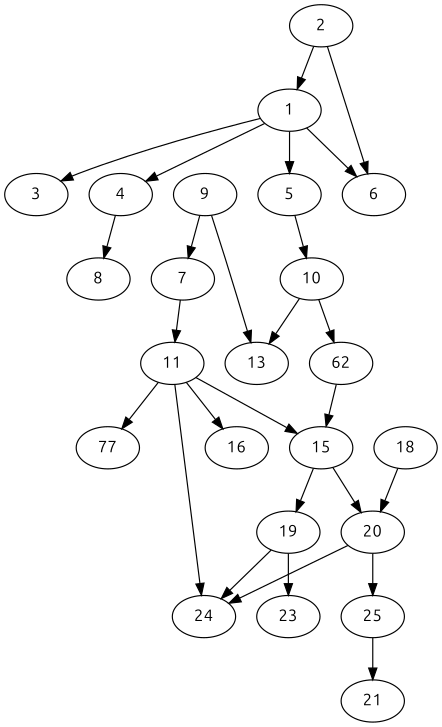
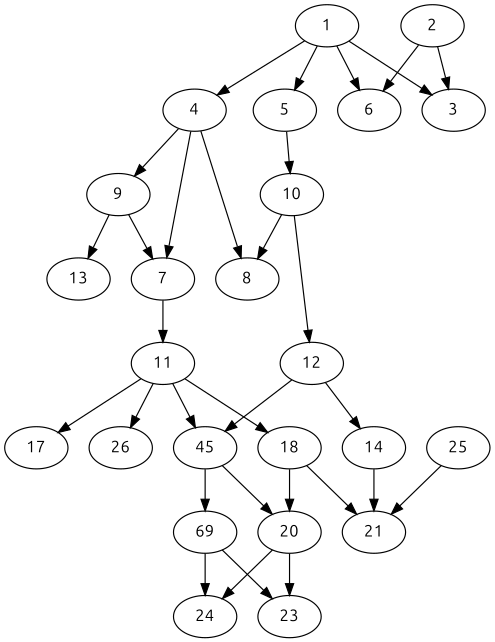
(308, 62) -> (442, 62)
none -> (161, 148)
none -> (180, 189)
(288, 316) -> (272, 232)
(341, 363) -> (312, 363)
(108, 448) -> (36, 448)
(237, 448) -> (121, 448)
(321, 448) -> (205, 448)
none -> (374, 448)
(187, 484) -> (221, 402)
none -> (327, 486)
(288, 532) -> (205, 532)
(373, 569) -> (290, 569)
